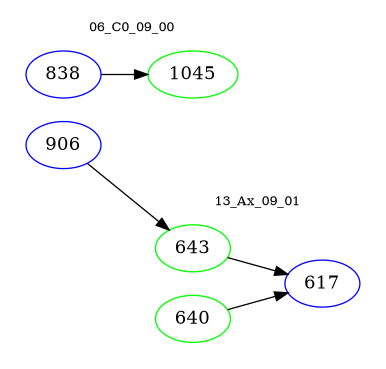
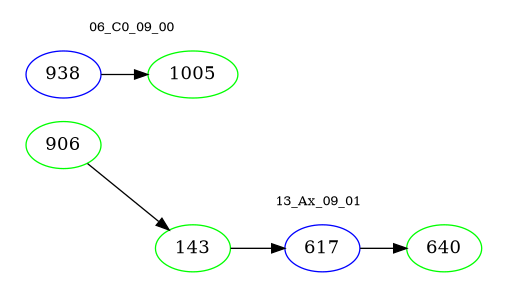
(64, 74) -> (64, 74)
(193, 74) -> (193, 74)
(64, 145) -> (64, 145)
(193, 248) -> (193, 248)
(251, 303) -> (377, 248)
